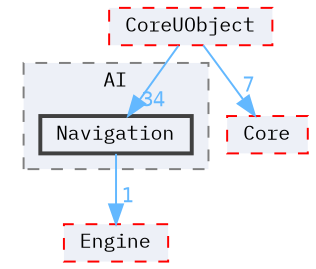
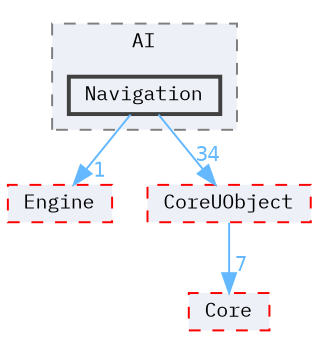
(157, 75) -> (181, 142)
